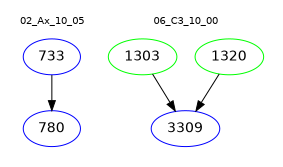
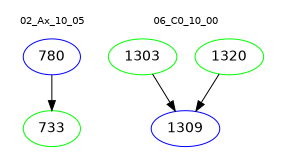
(186, 21) -> (186, 21)
(52, 57) -> (52, 129)
(52, 88) -> (52, 88)
(185, 129) -> (185, 129)
